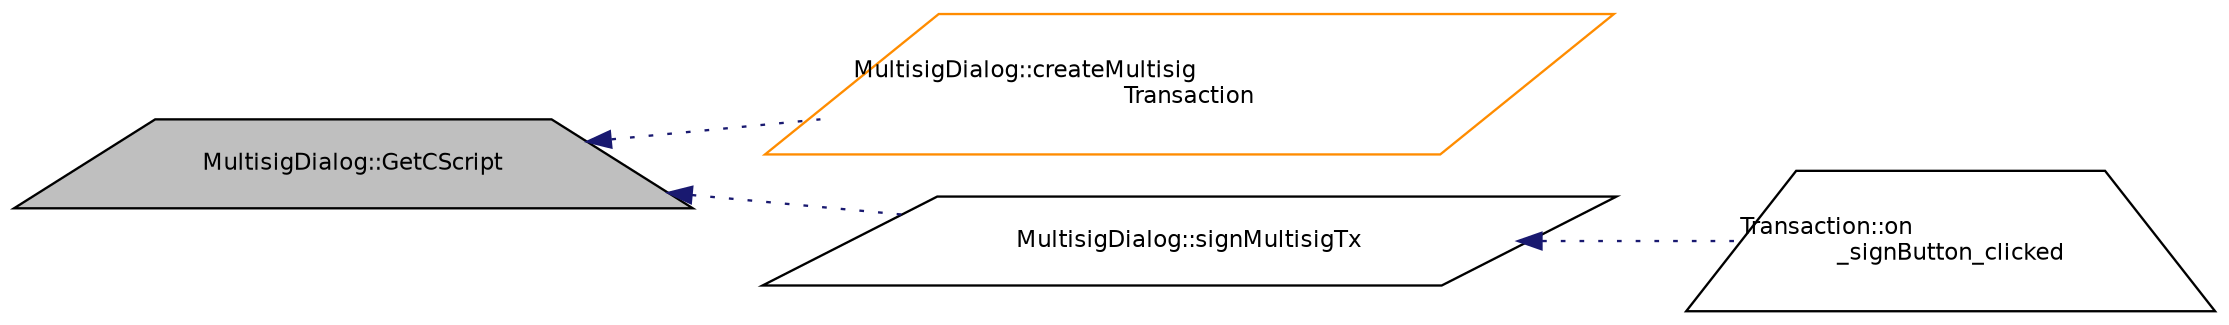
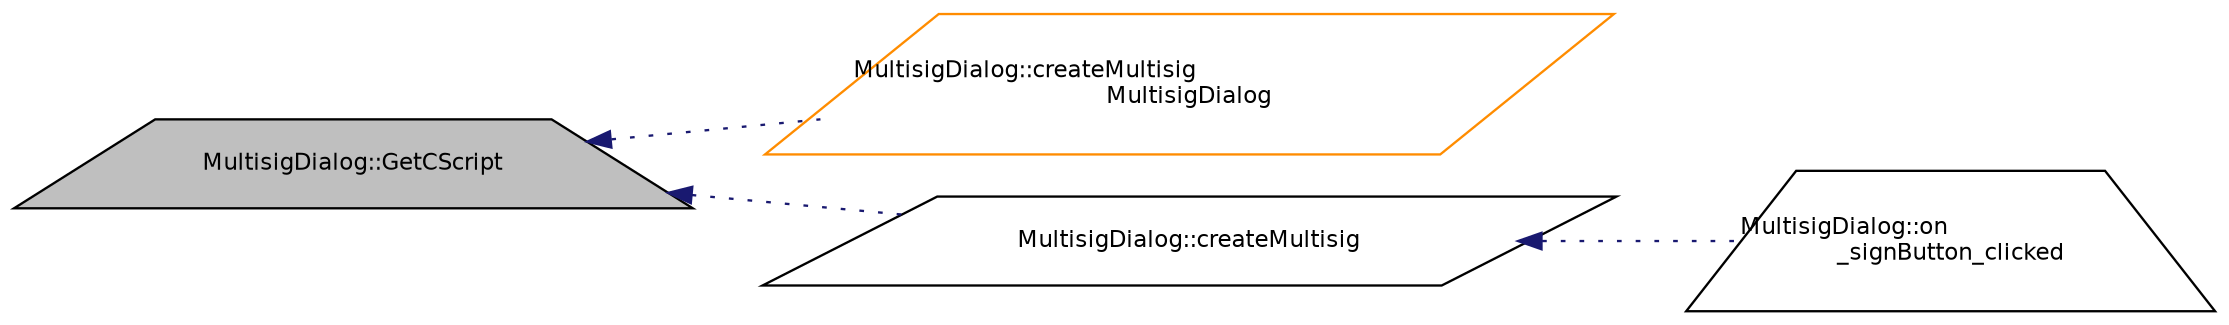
(1189, 84) -> (1189, 84)
(1189, 241) -> (1189, 241)
(1951, 241) -> (1951, 241)
